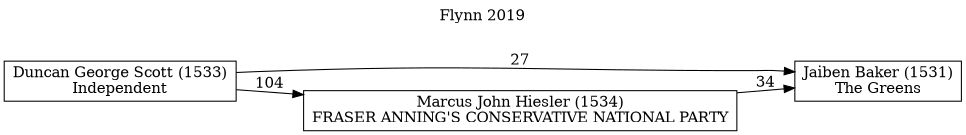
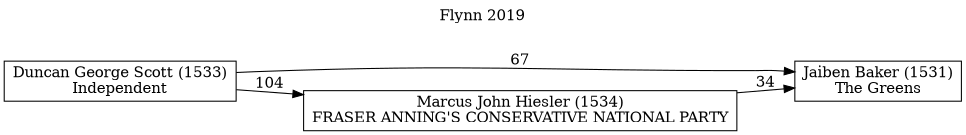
(520, 61) -> (520, 61)
